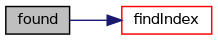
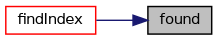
(88, 20) -> (115, 20)
